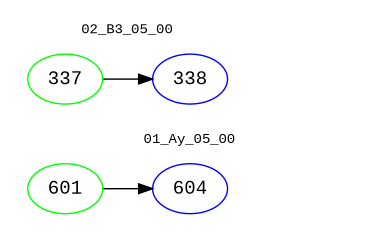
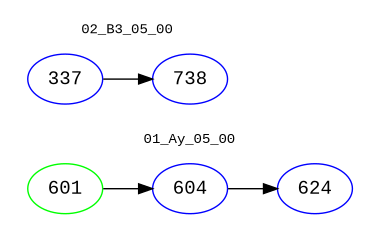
(65, 79) -> (65, 79)
(190, 79) -> (190, 79)
none -> (315, 189)
